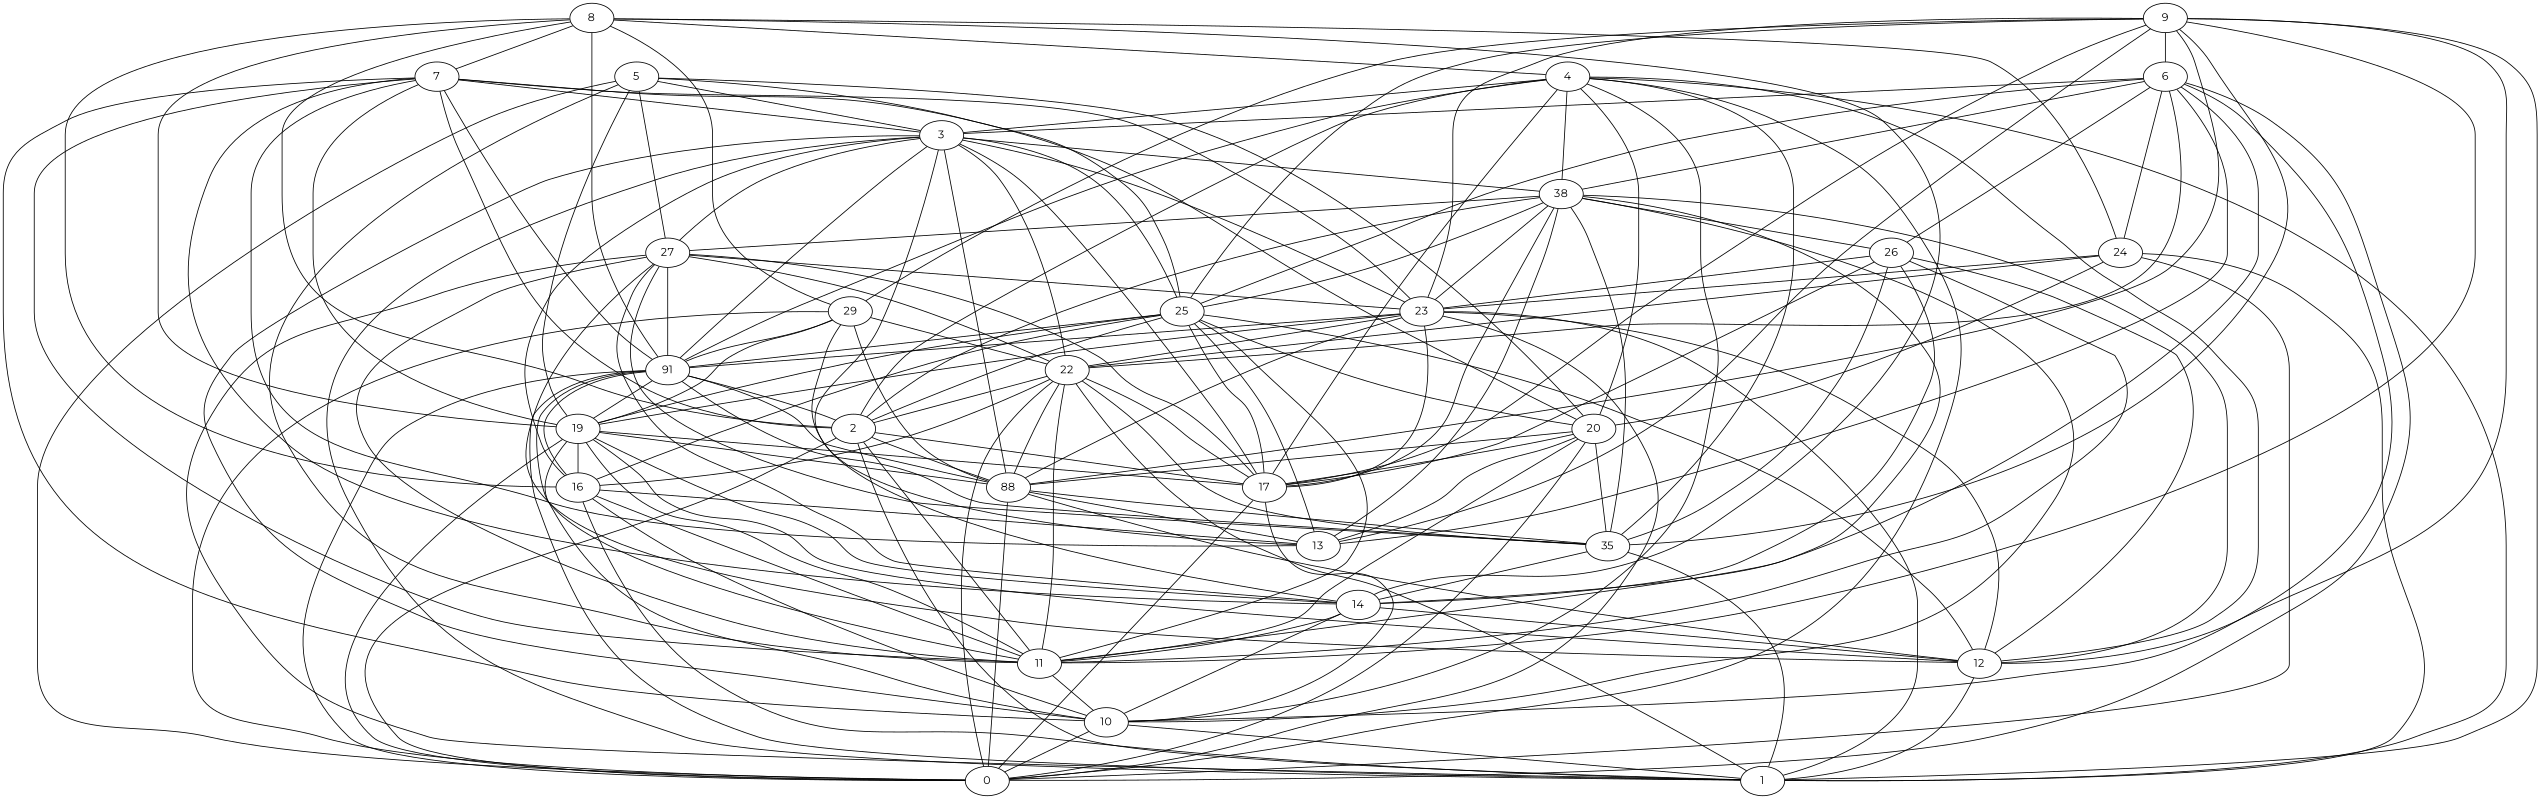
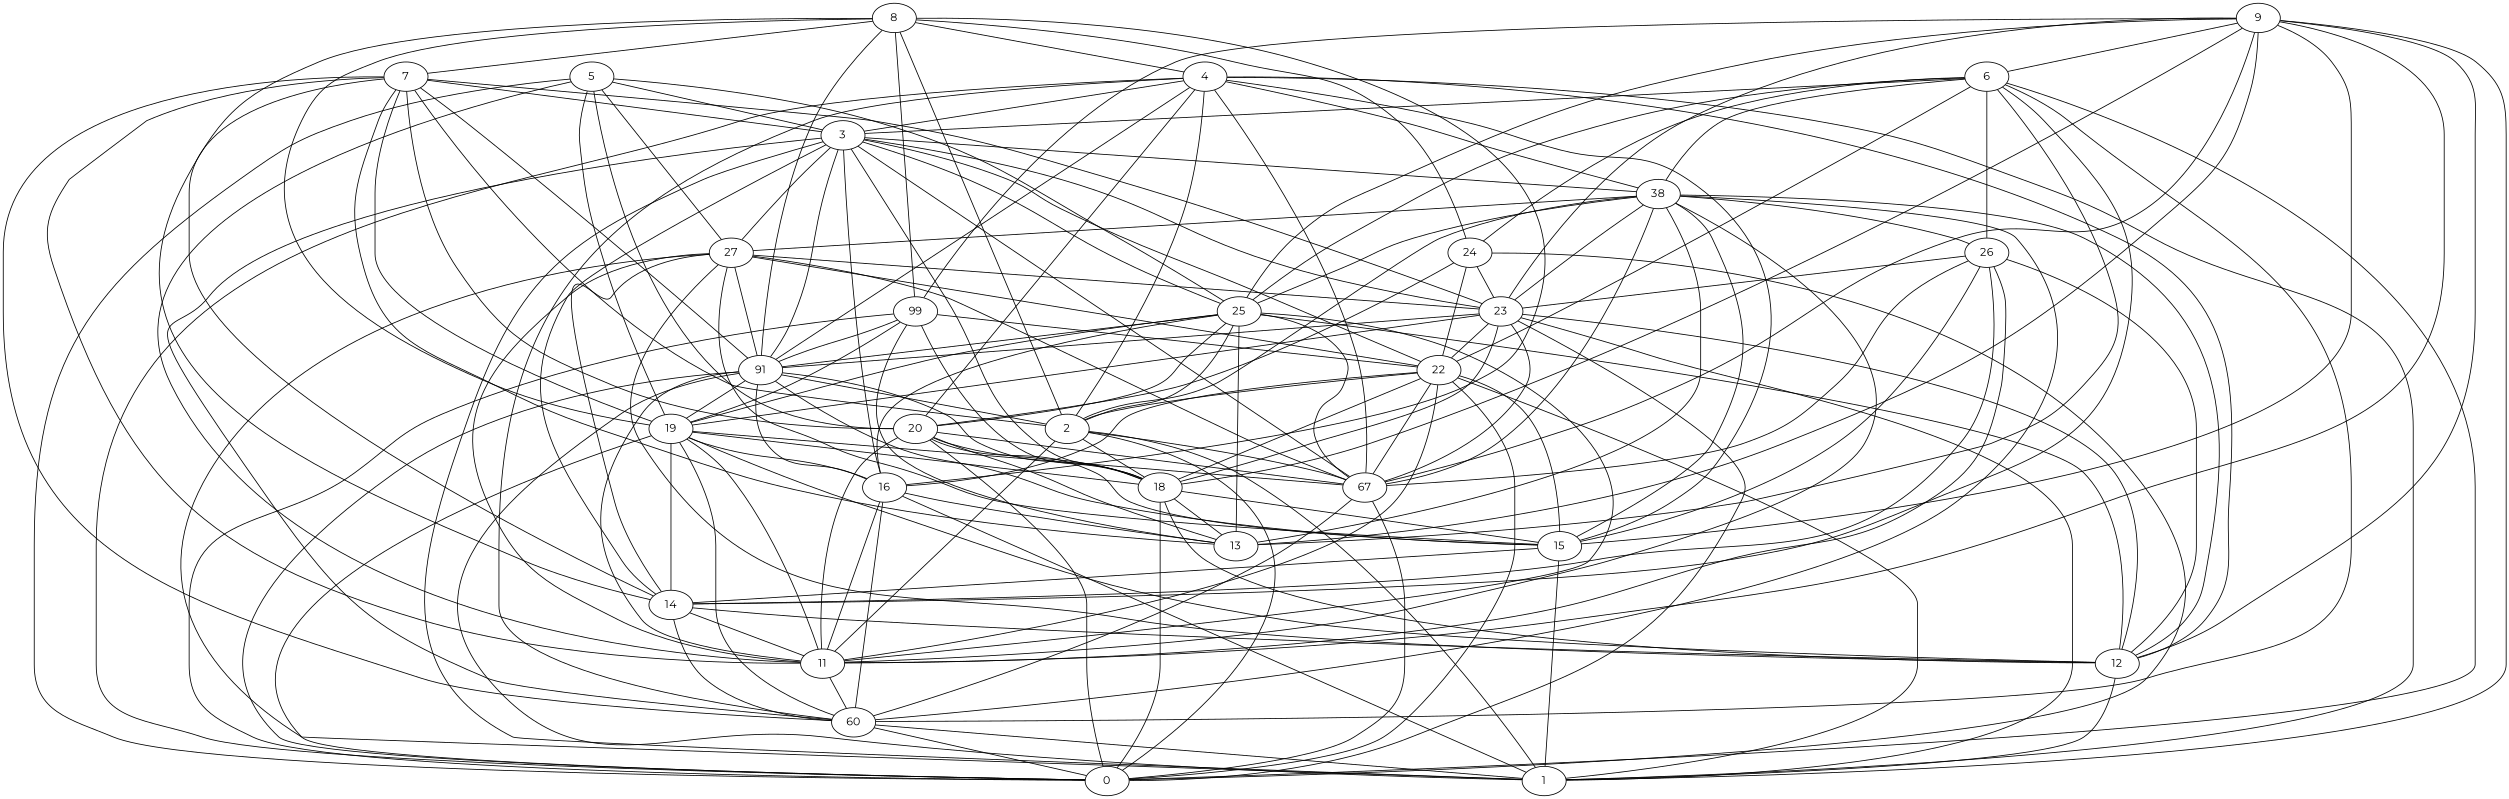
(850, 311) -> (916, 311)
(1008, 488) -> (1160, 488)
(1264, 488) -> (1365, 488)
(1608, 546) -> (1560, 546)
(2405, 721) -> none
(1106, 722) -> (854, 722)
